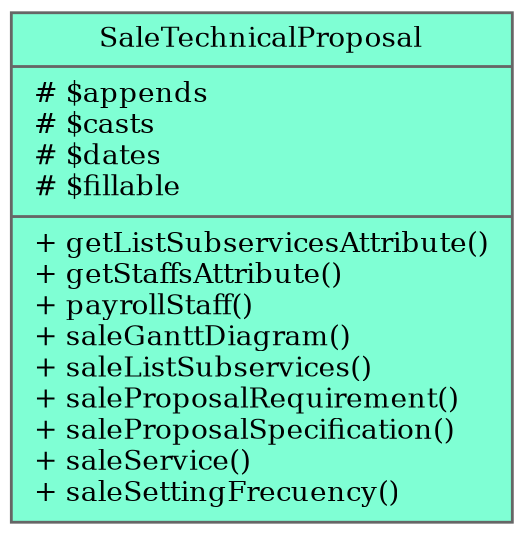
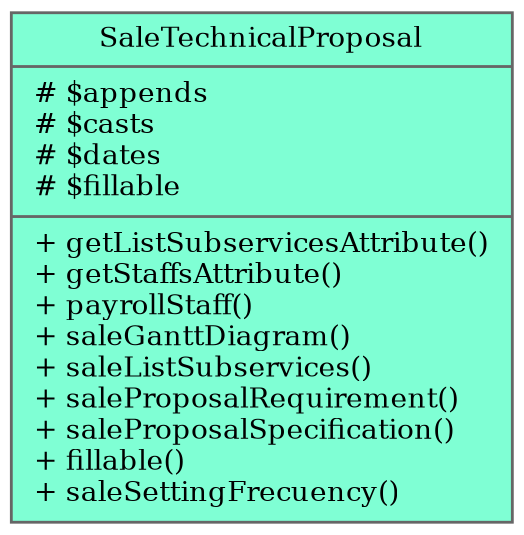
(143, 461) -> (110, 461)
